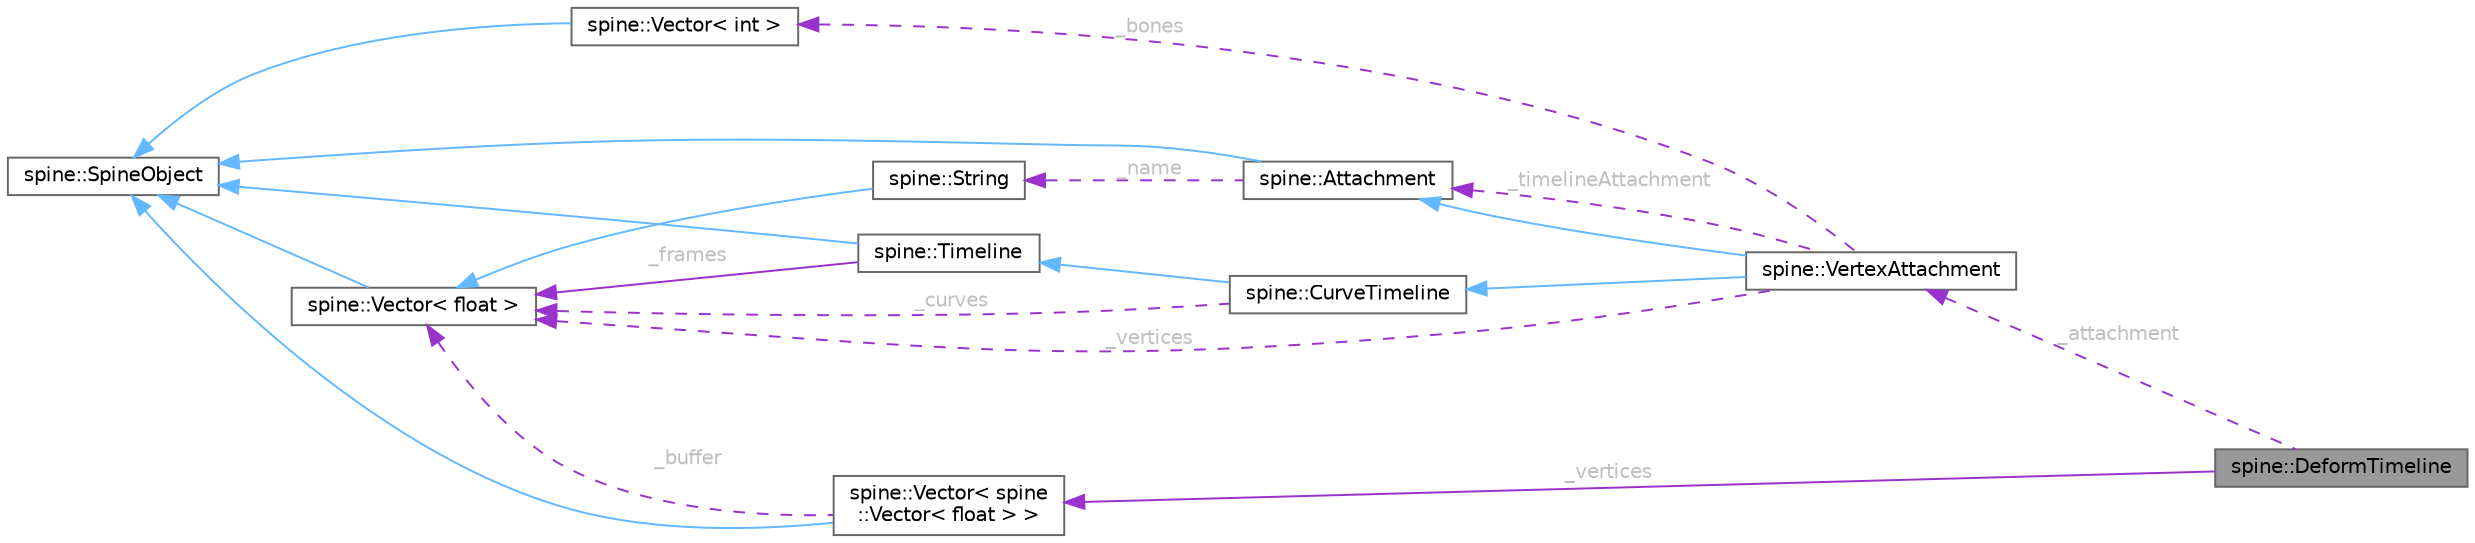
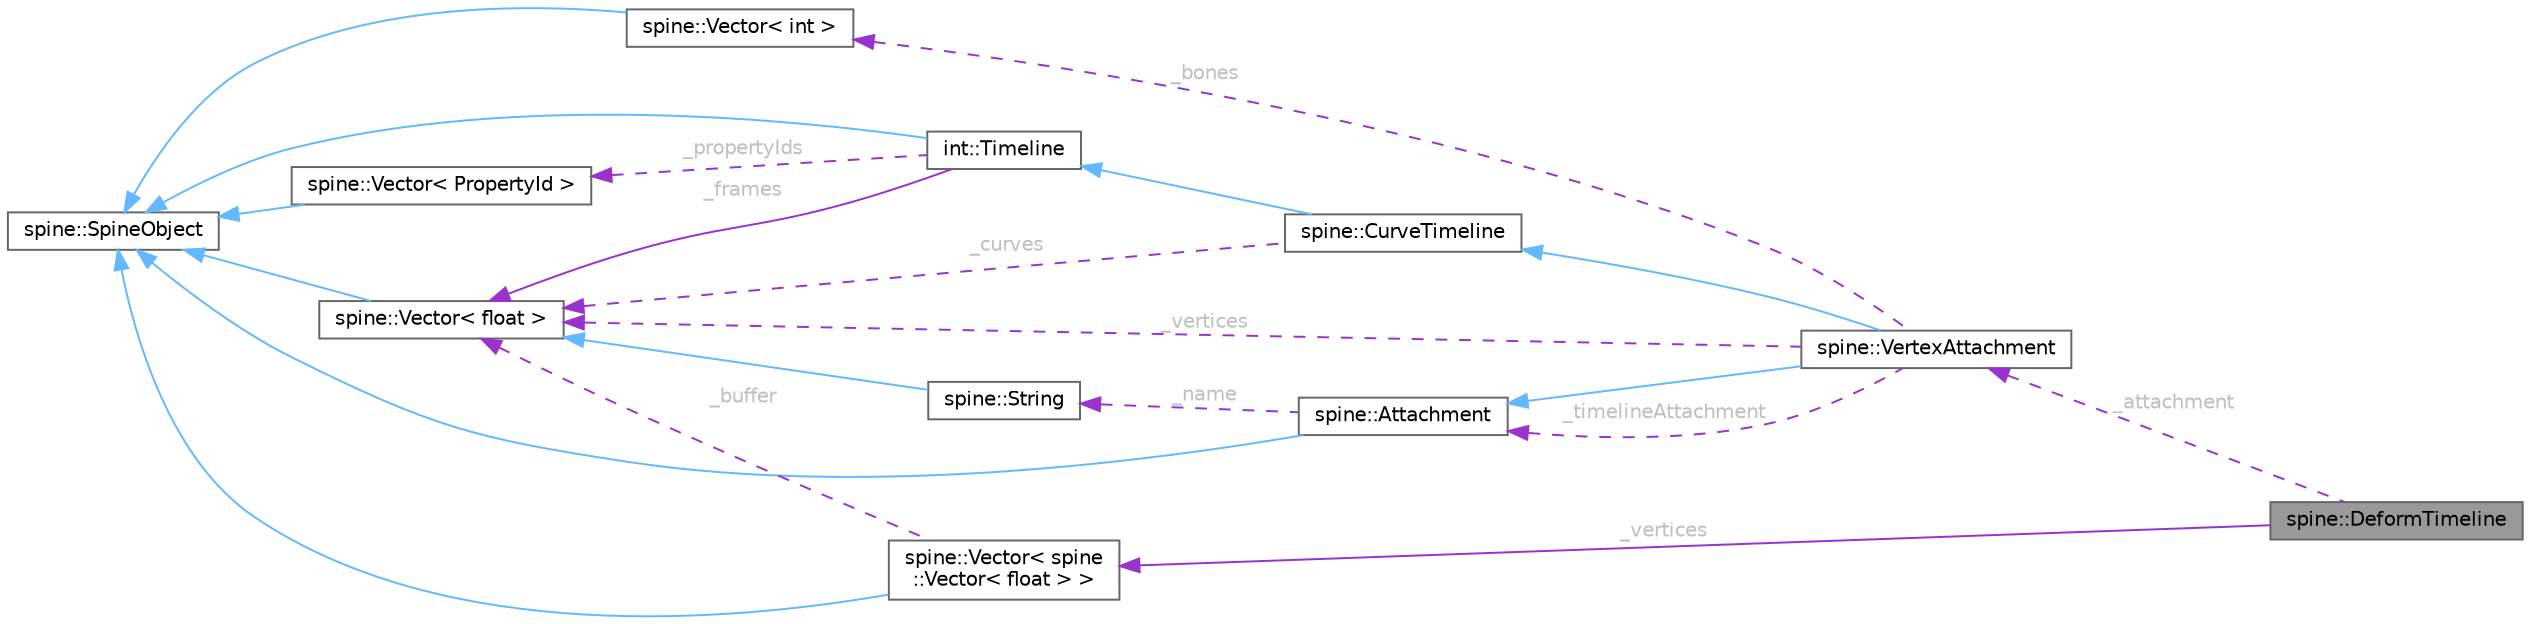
none -> (441, 186)
(949, 253) -> (1004, 150)
